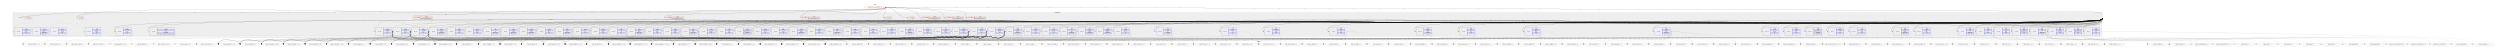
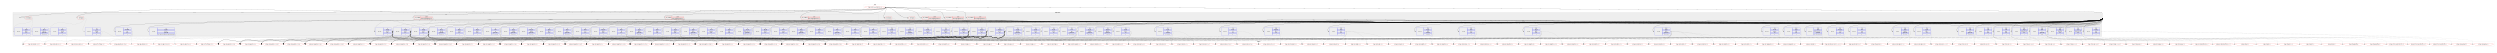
none -> (2137, 44)
